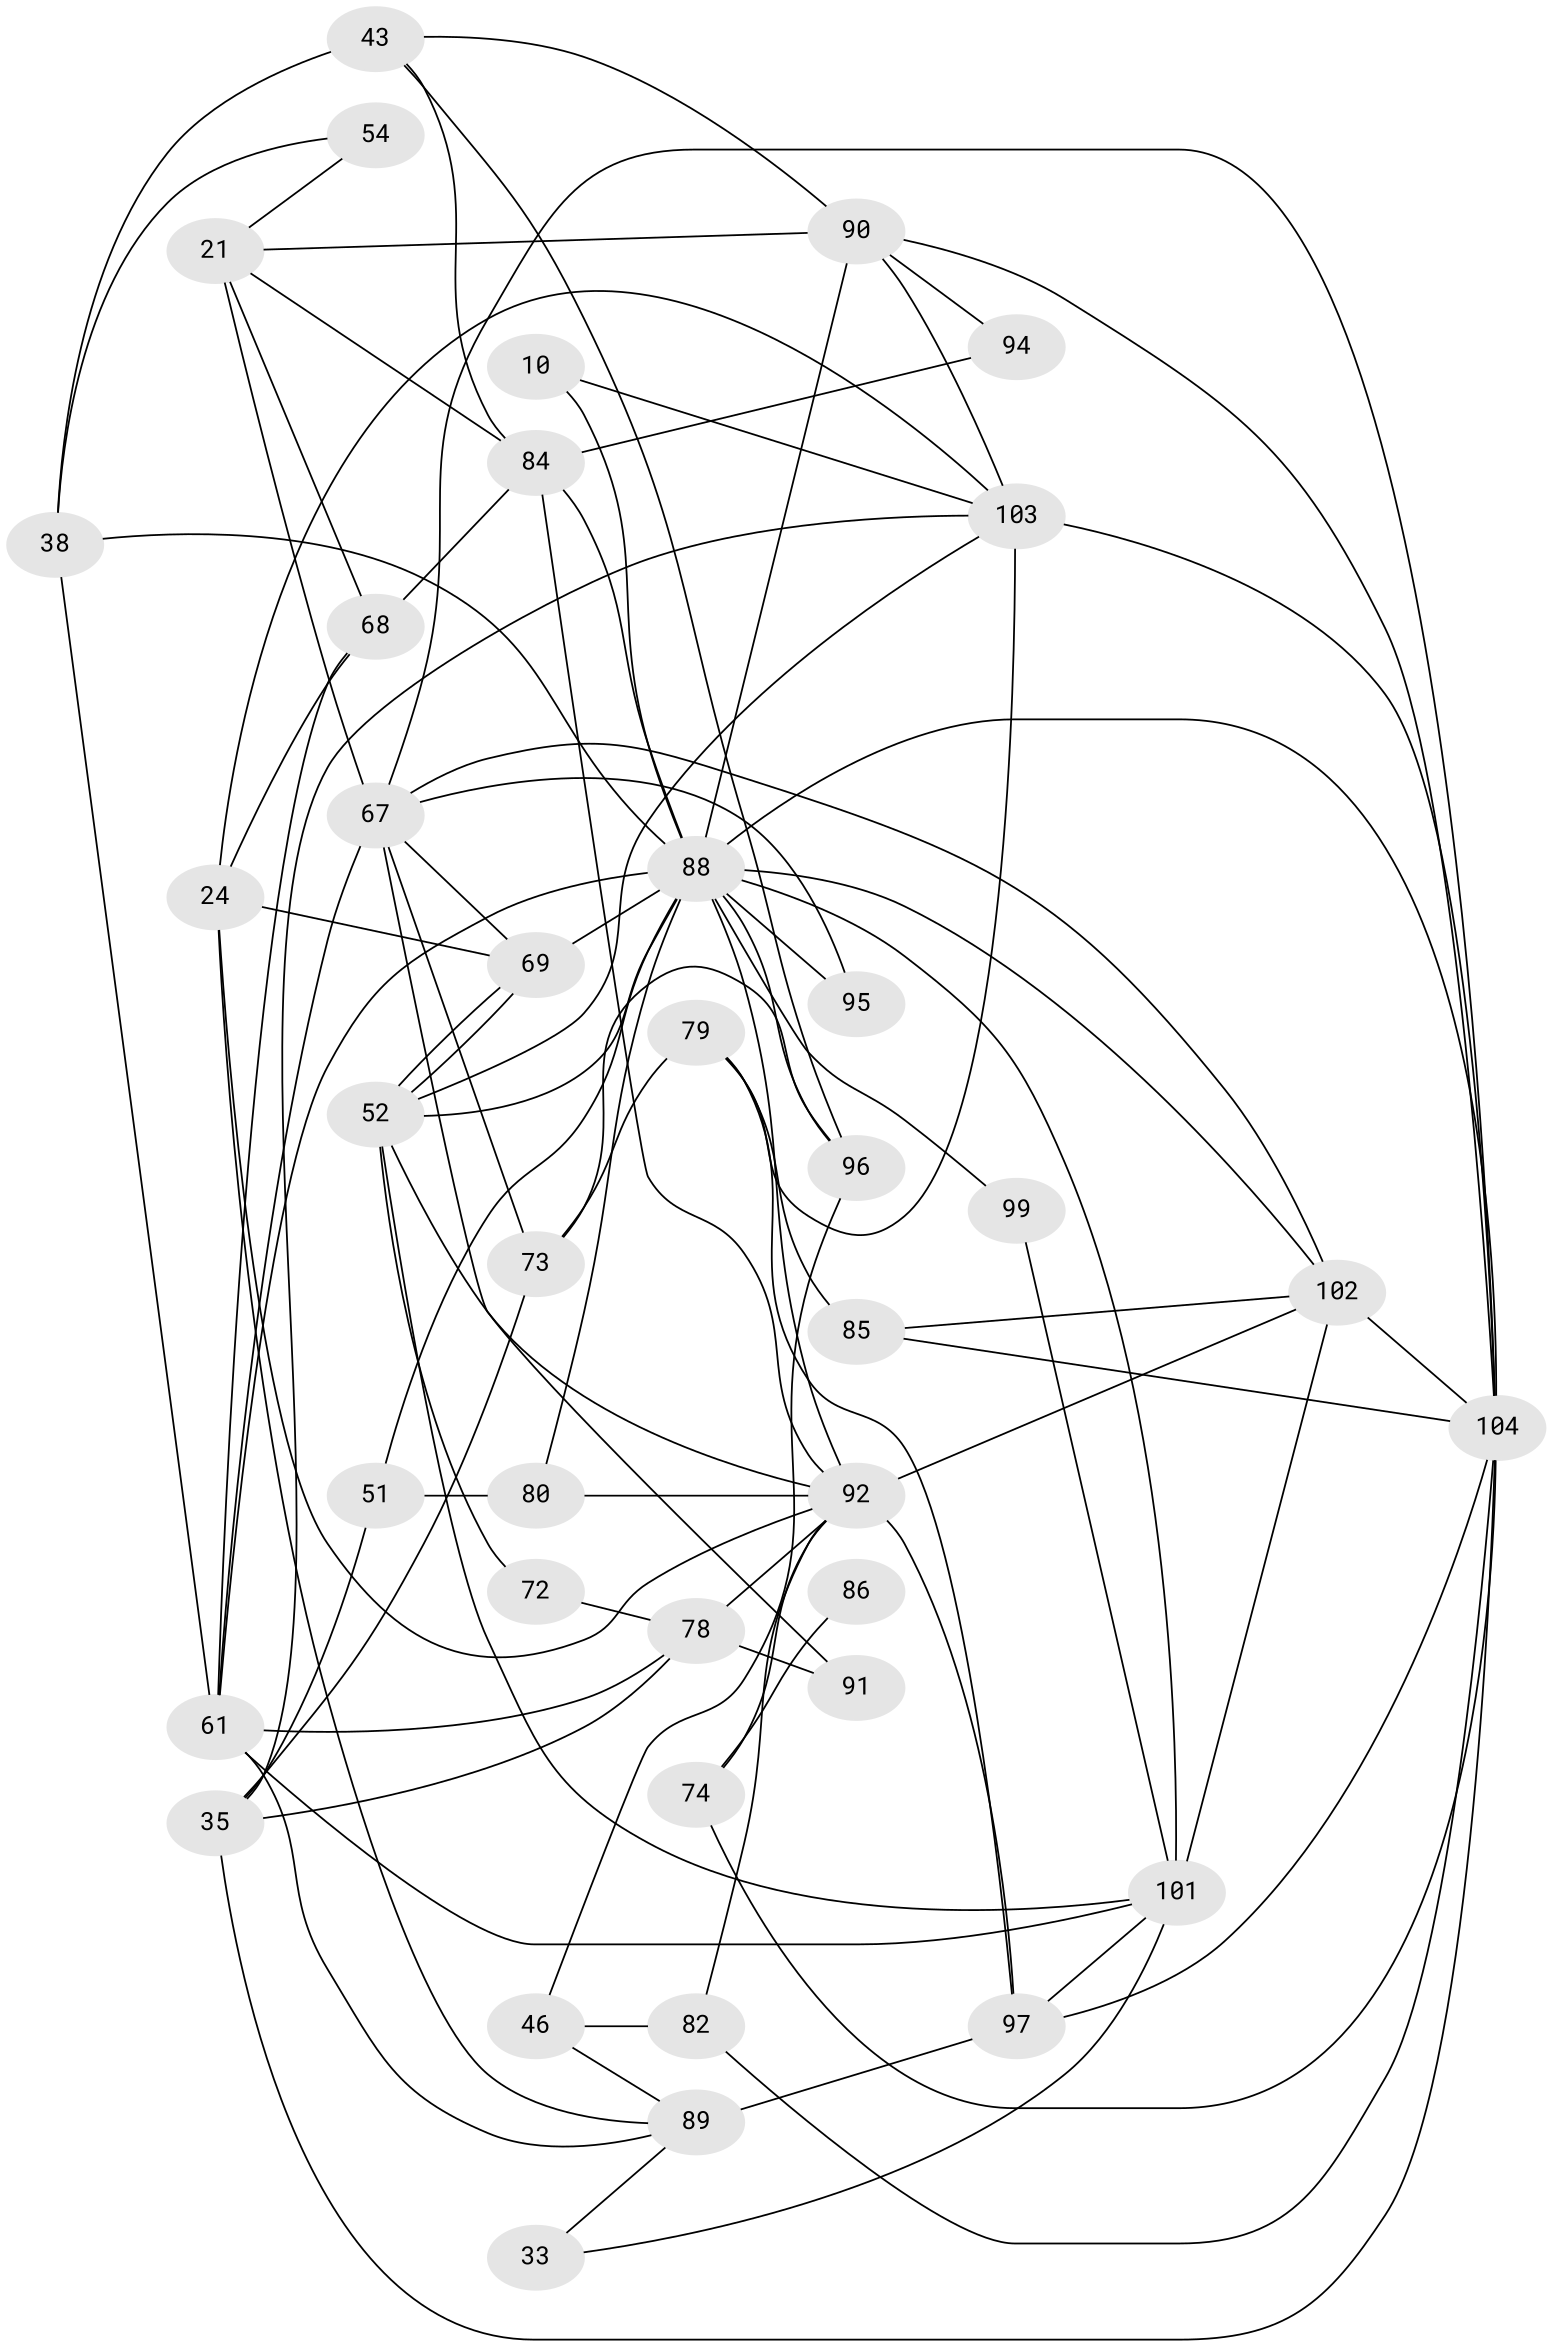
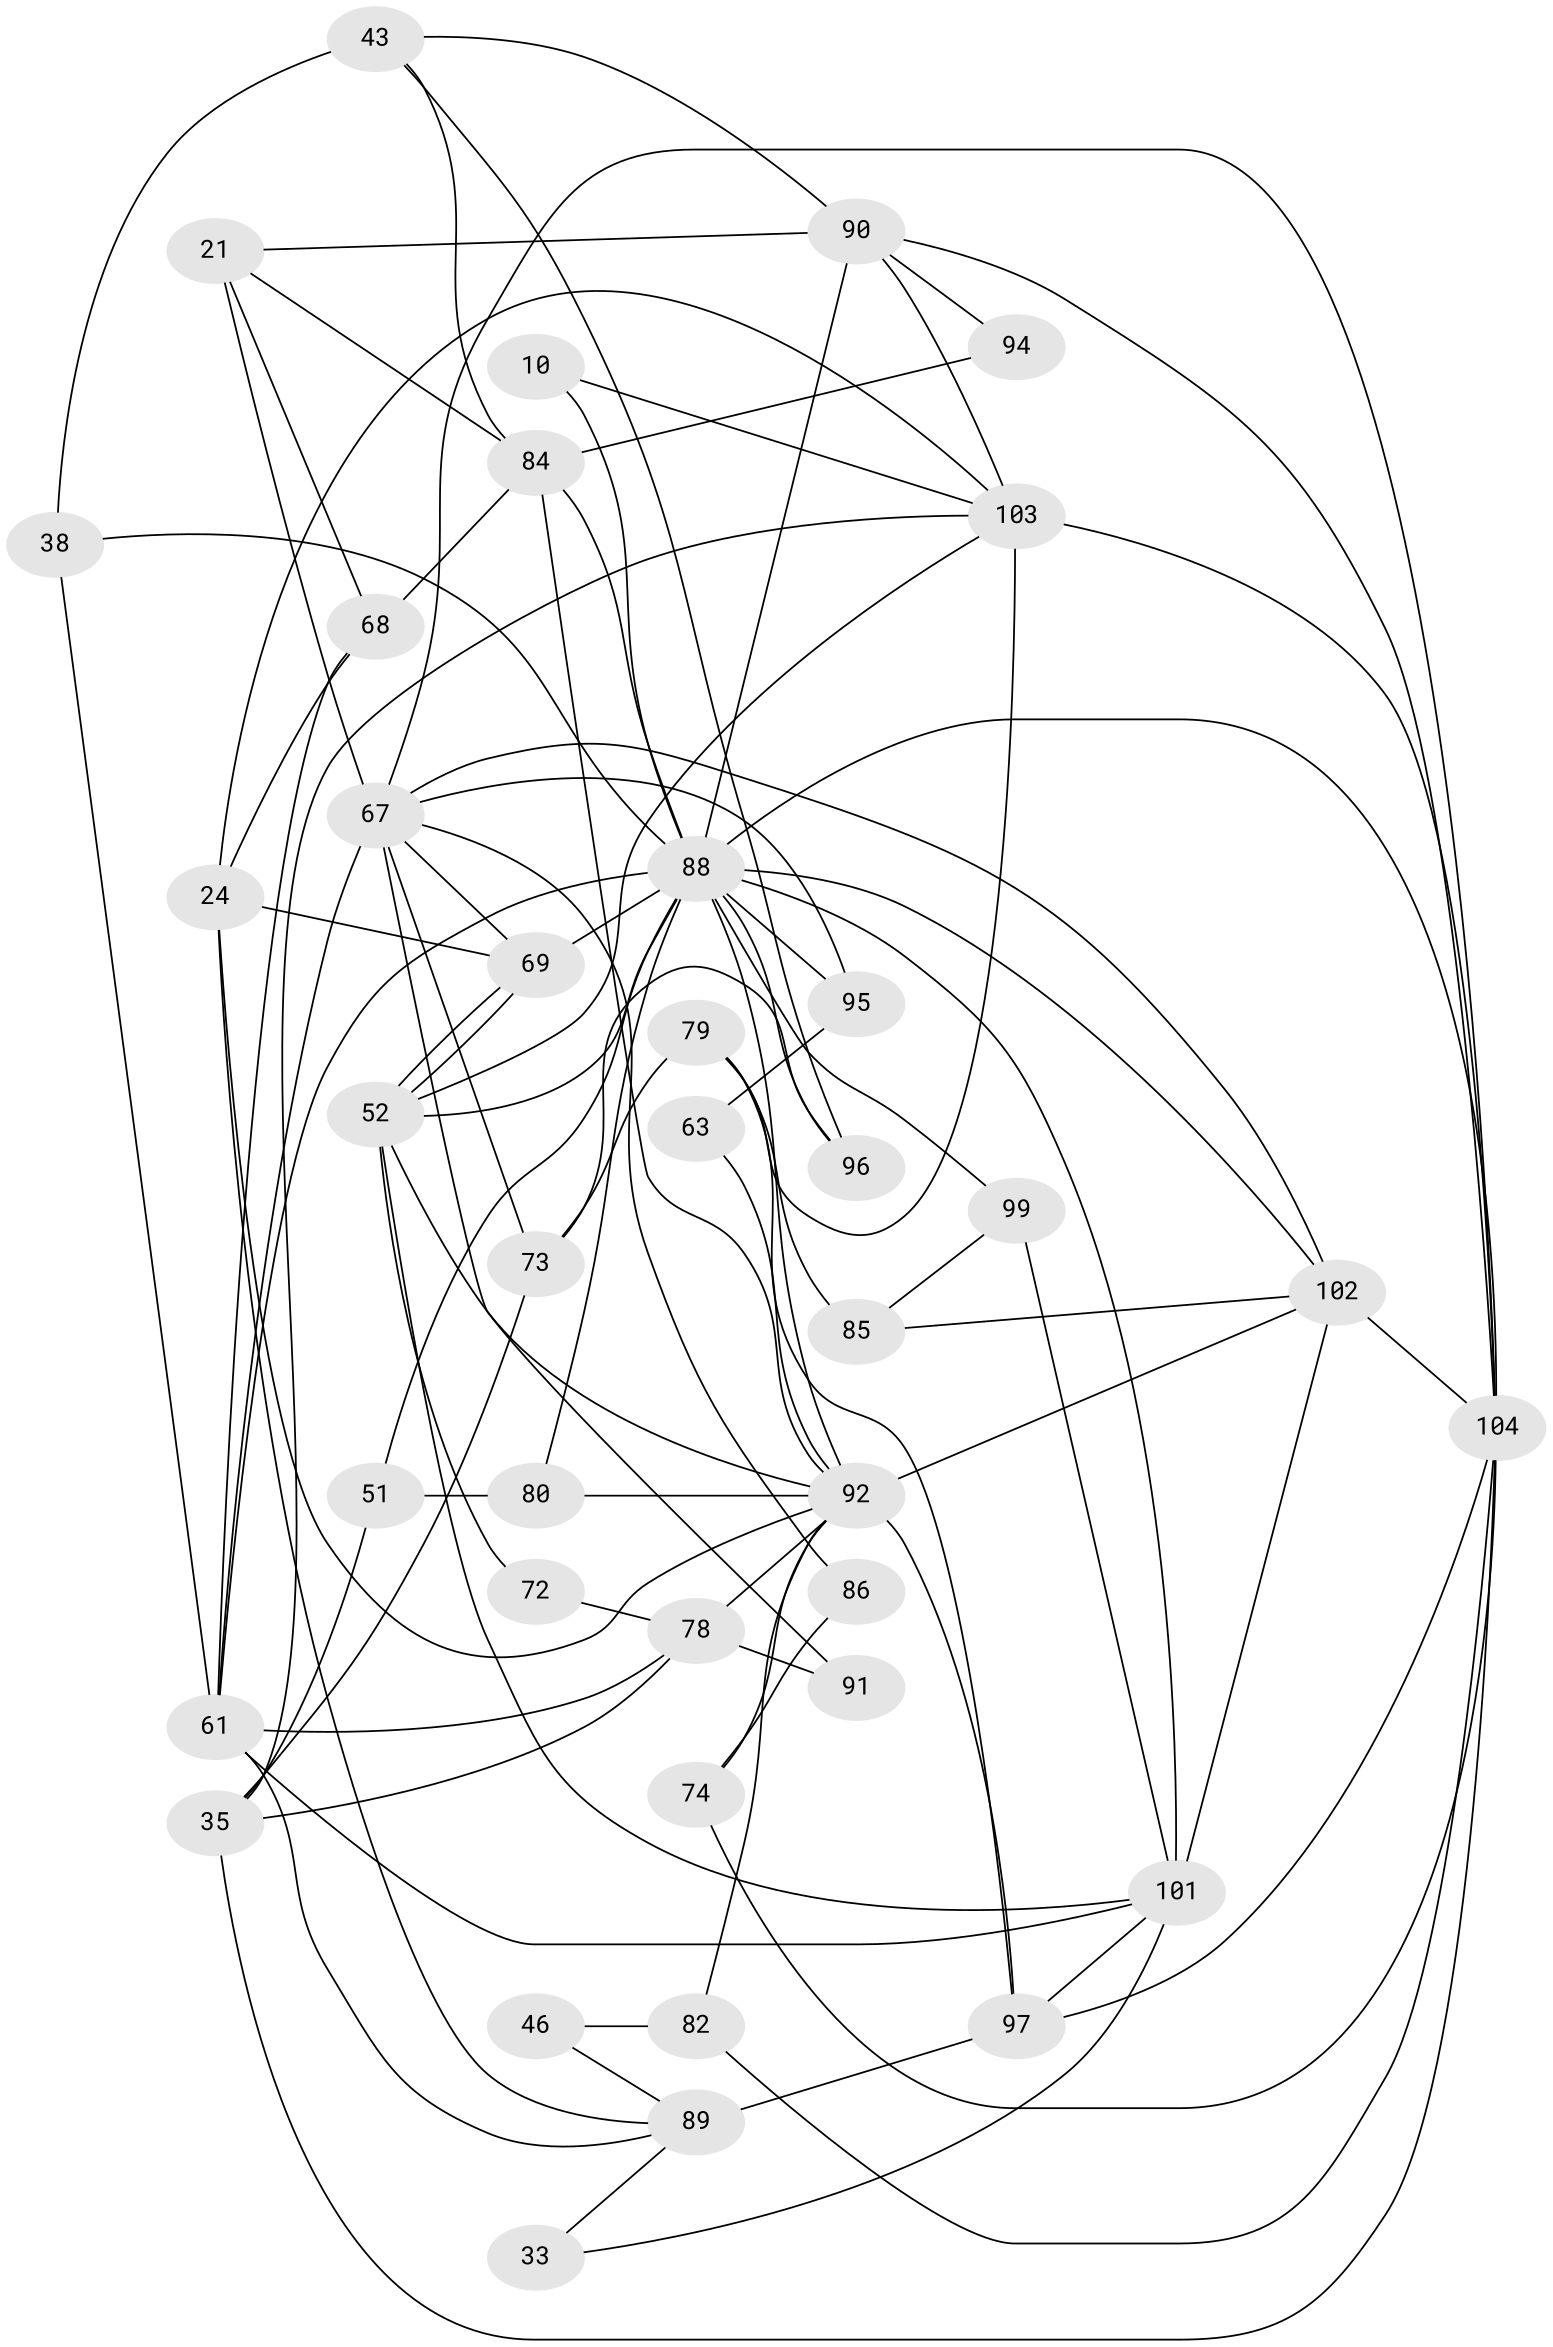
(376, 135) -> none
none -> (696, 1129)
none -> (630, 1167)
(1177, 1380) -> (937, 1271)
(749, 1669) -> none
